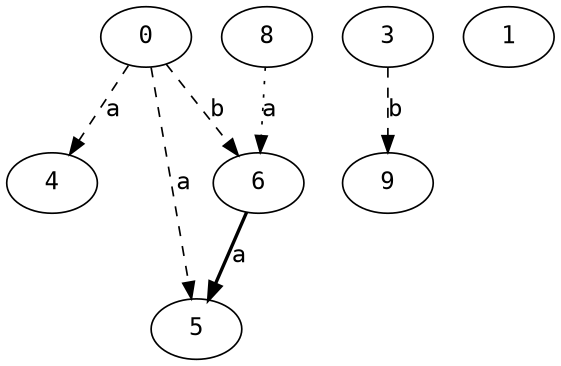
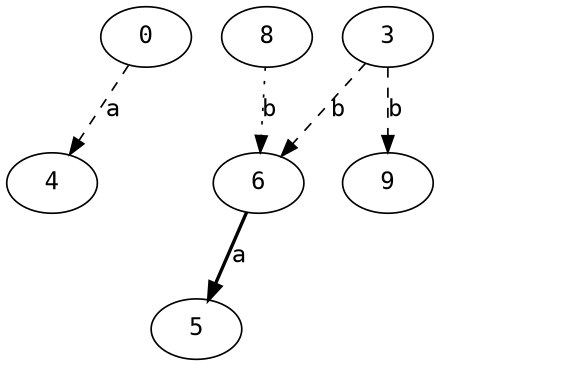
(509, 37) -> none
(197, 103) -> (329, 104)
(270, 110) -> (270, 110)
(170, 175) -> none
